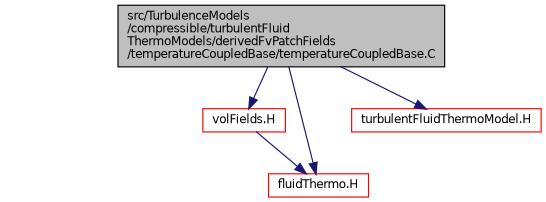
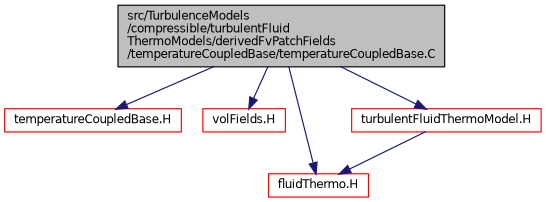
none -> (93, 120)
(277, 149) -> (388, 150)
